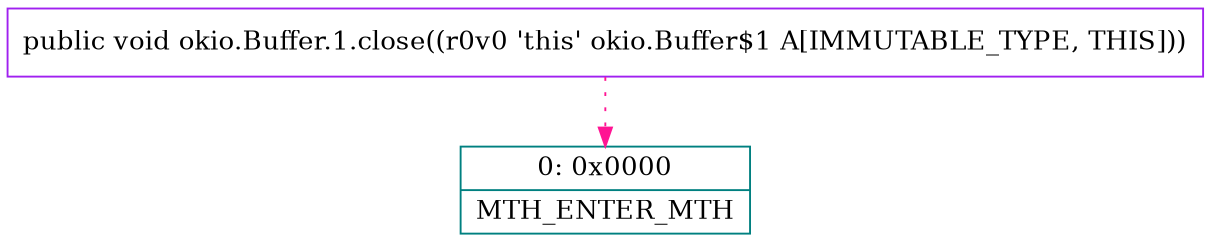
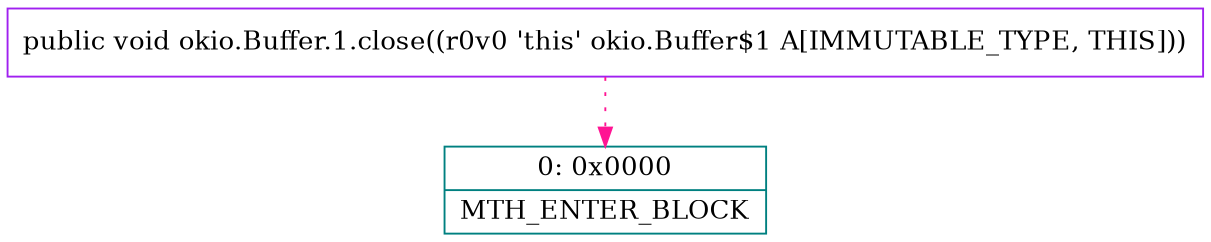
(605, 211) -> (605, 211)
